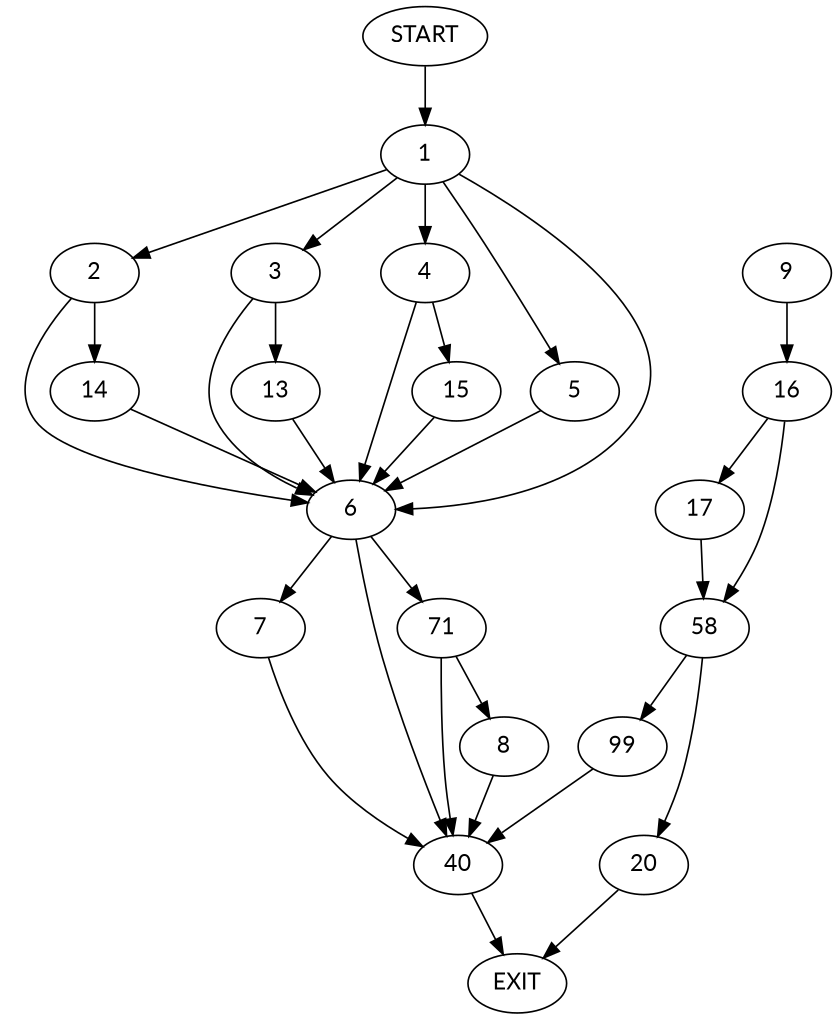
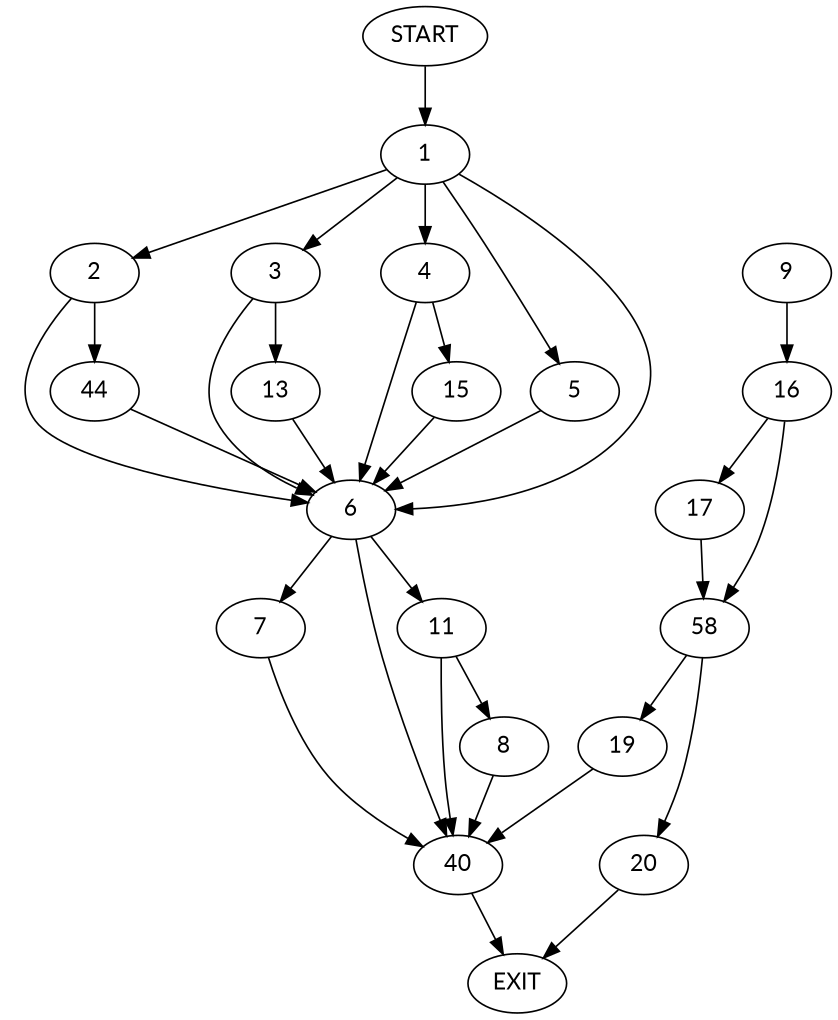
(95, 391) -> (95, 391)
(442, 628) -> (442, 628)
(623, 747) -> (623, 747)
